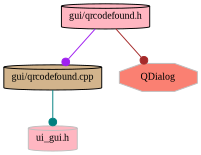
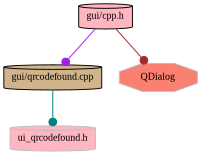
(106, 16) -> (106, 16)
(53, 138) -> (53, 138)
